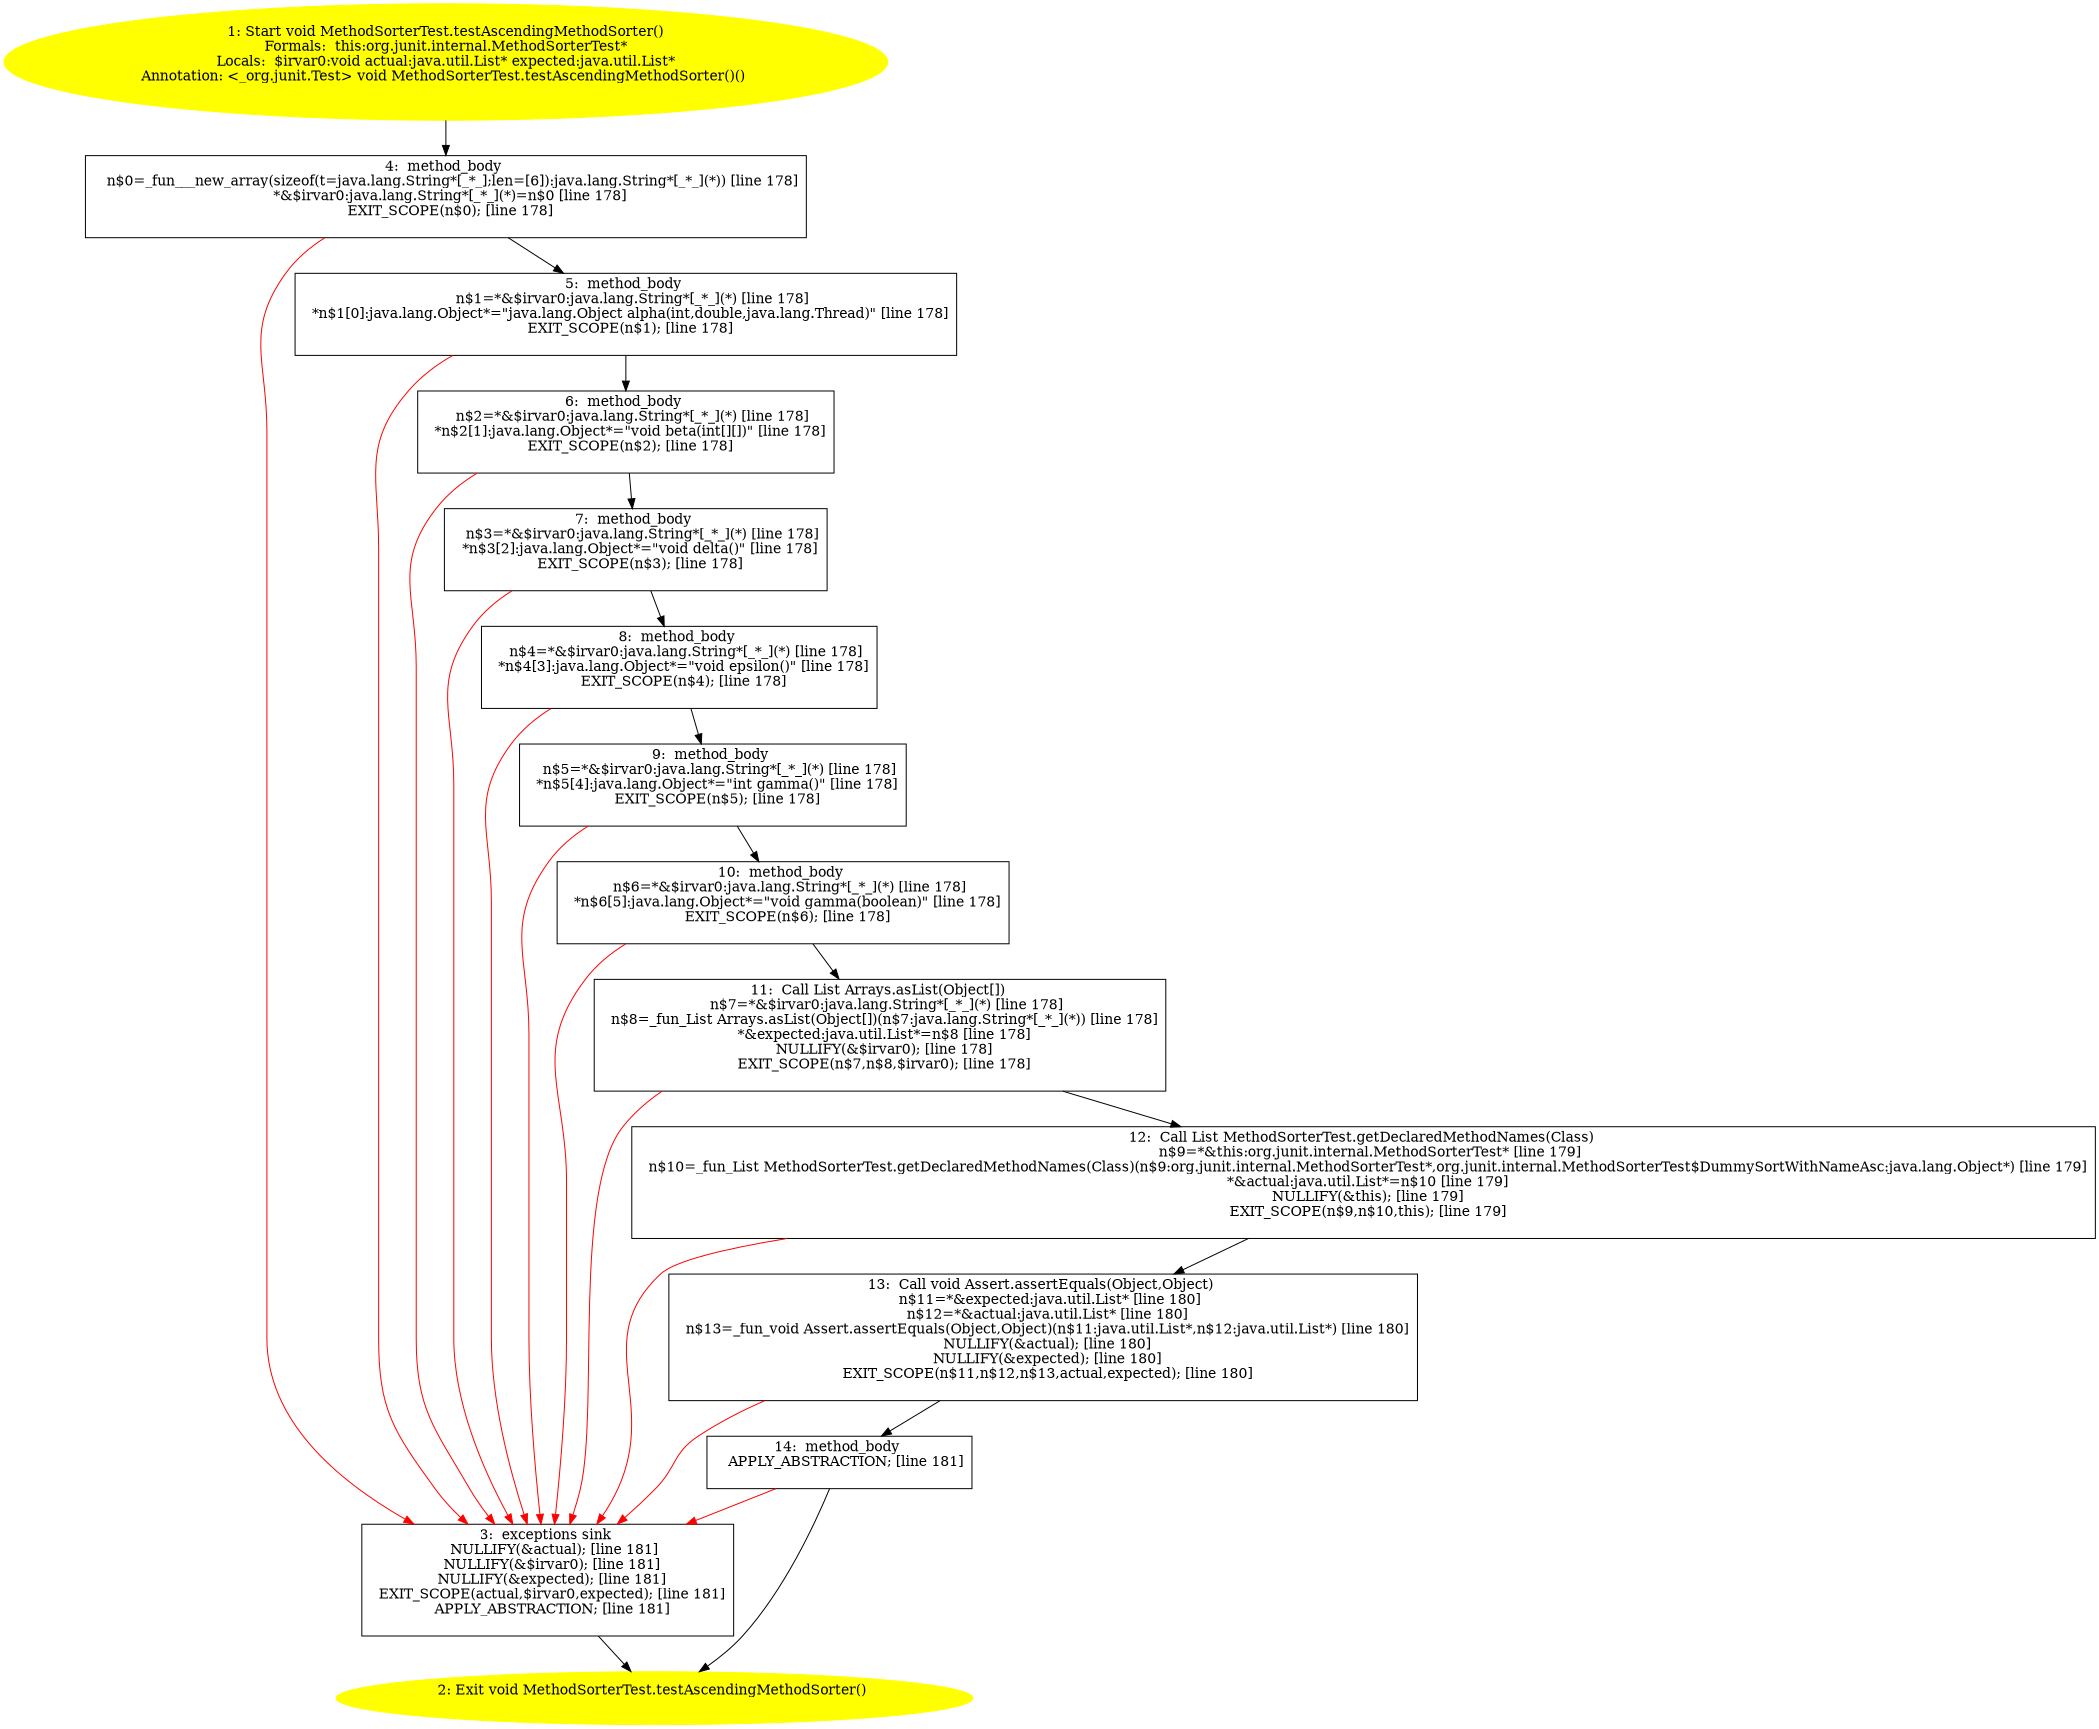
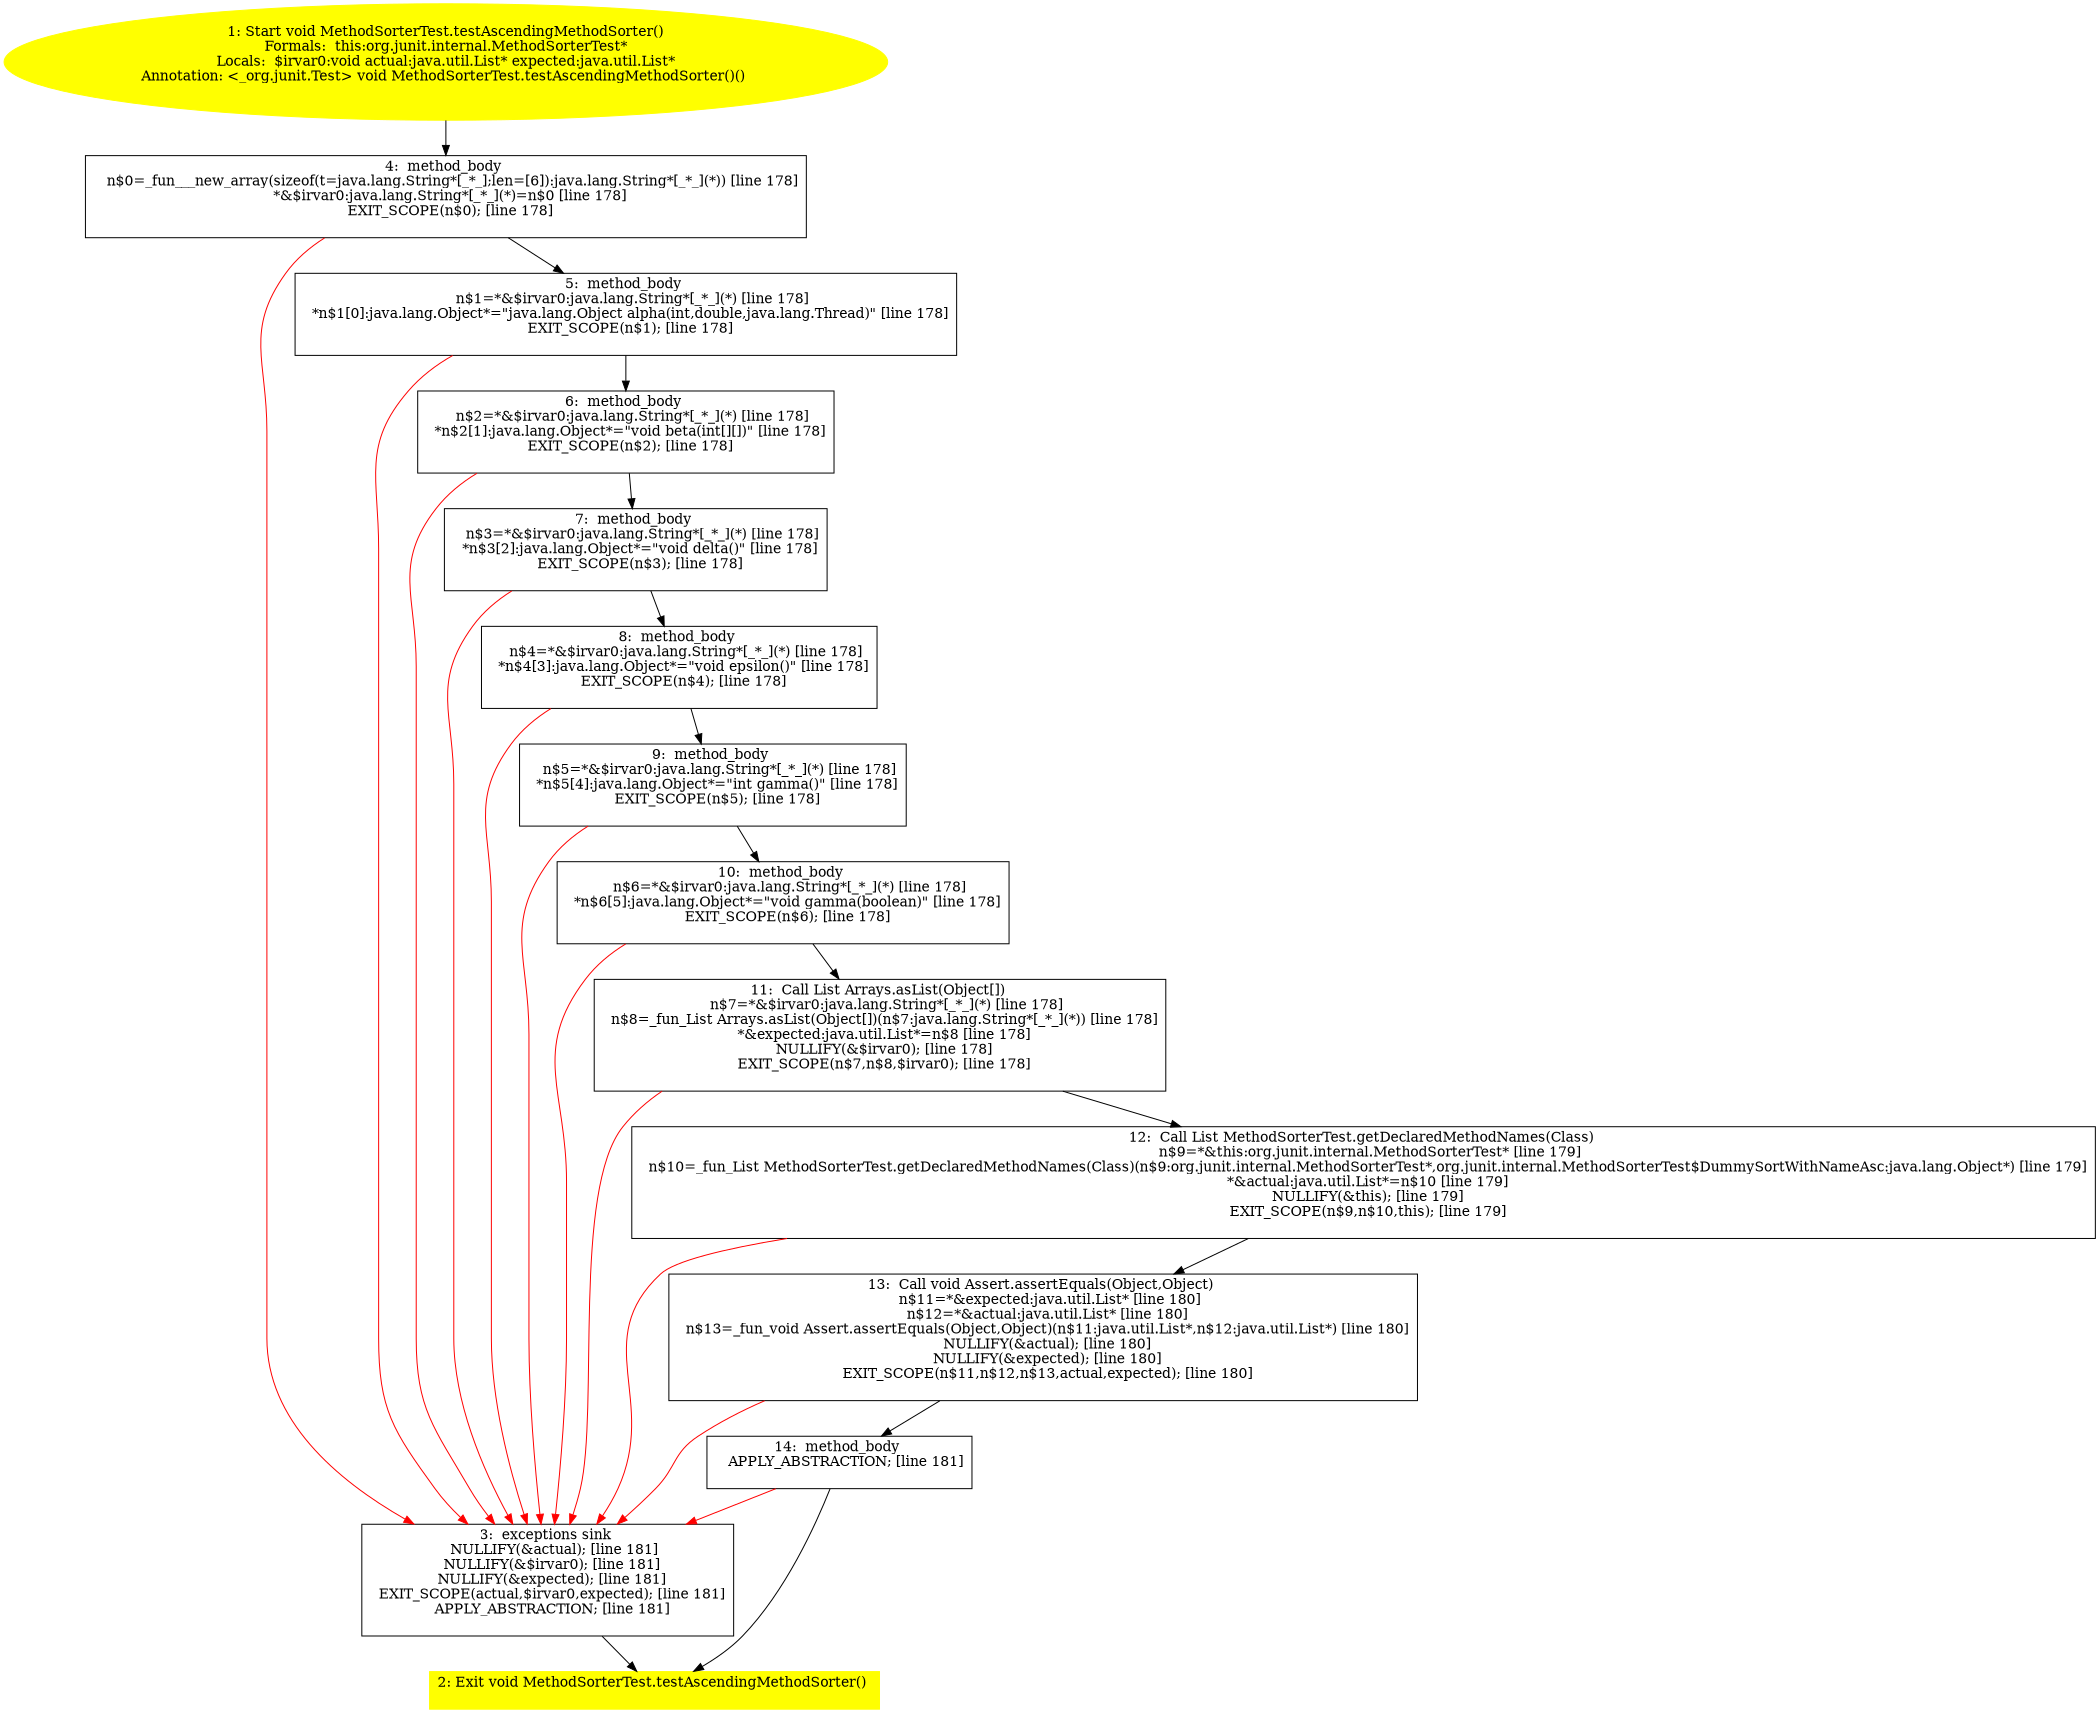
(655, 1698) -> (655, 1690)
